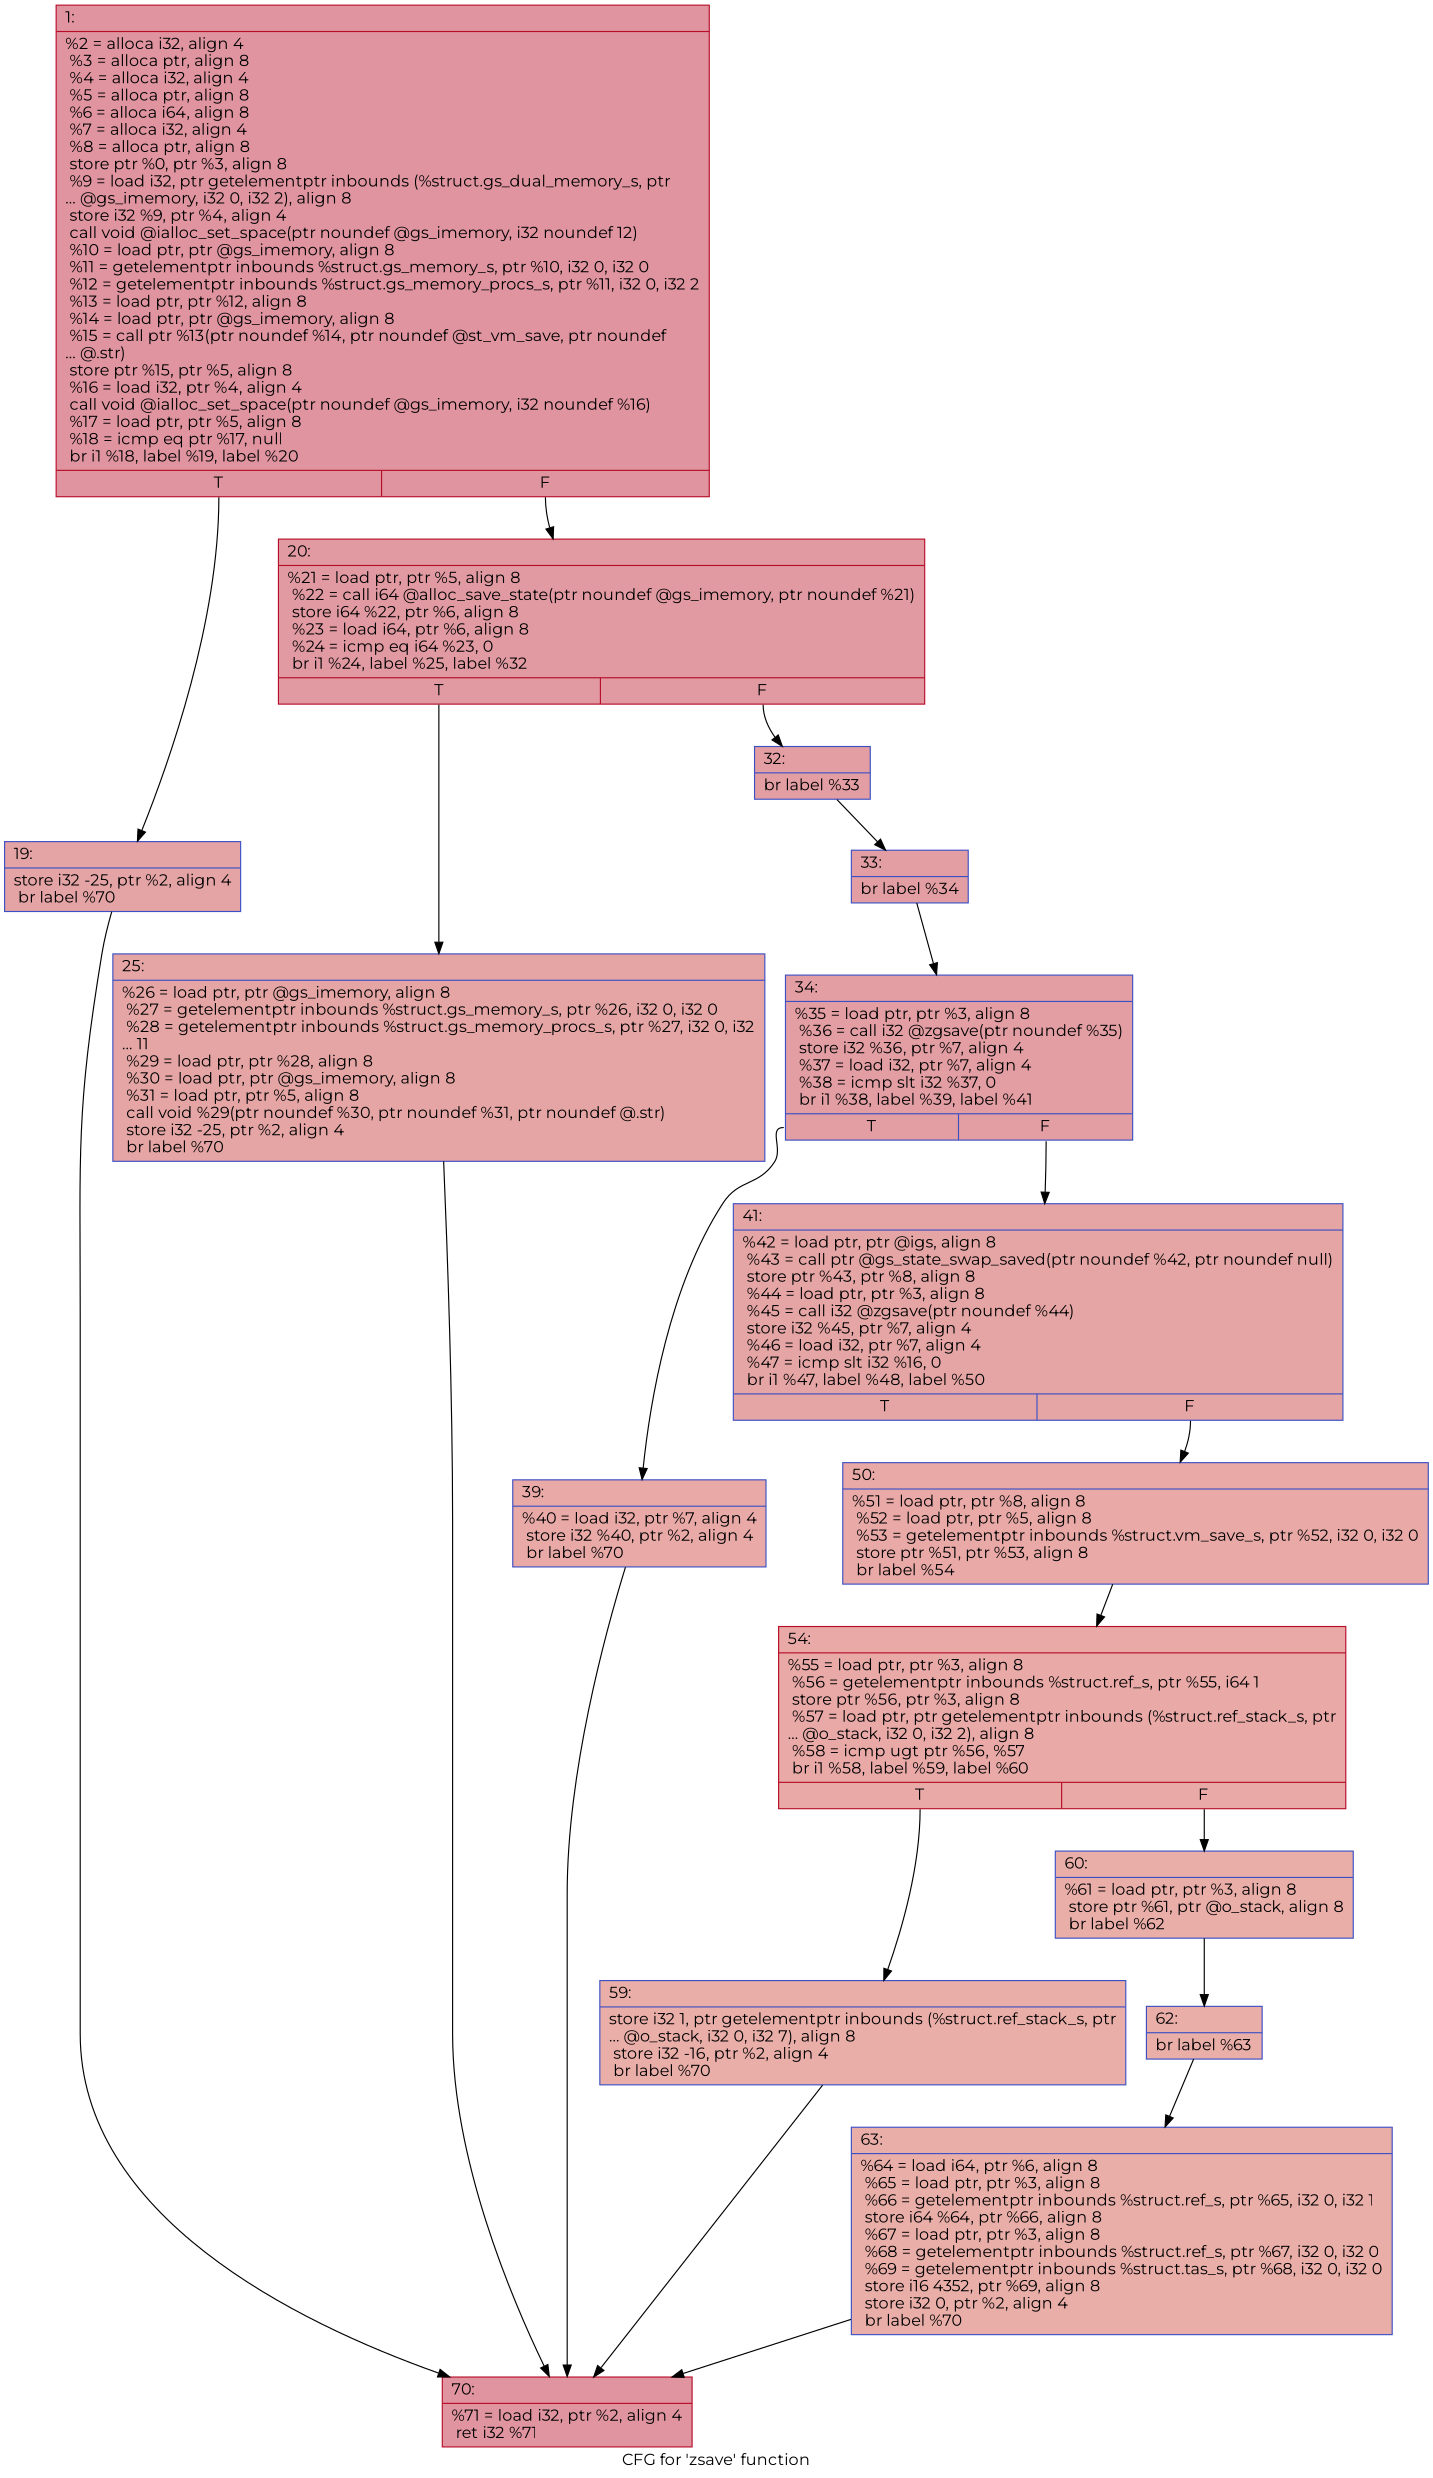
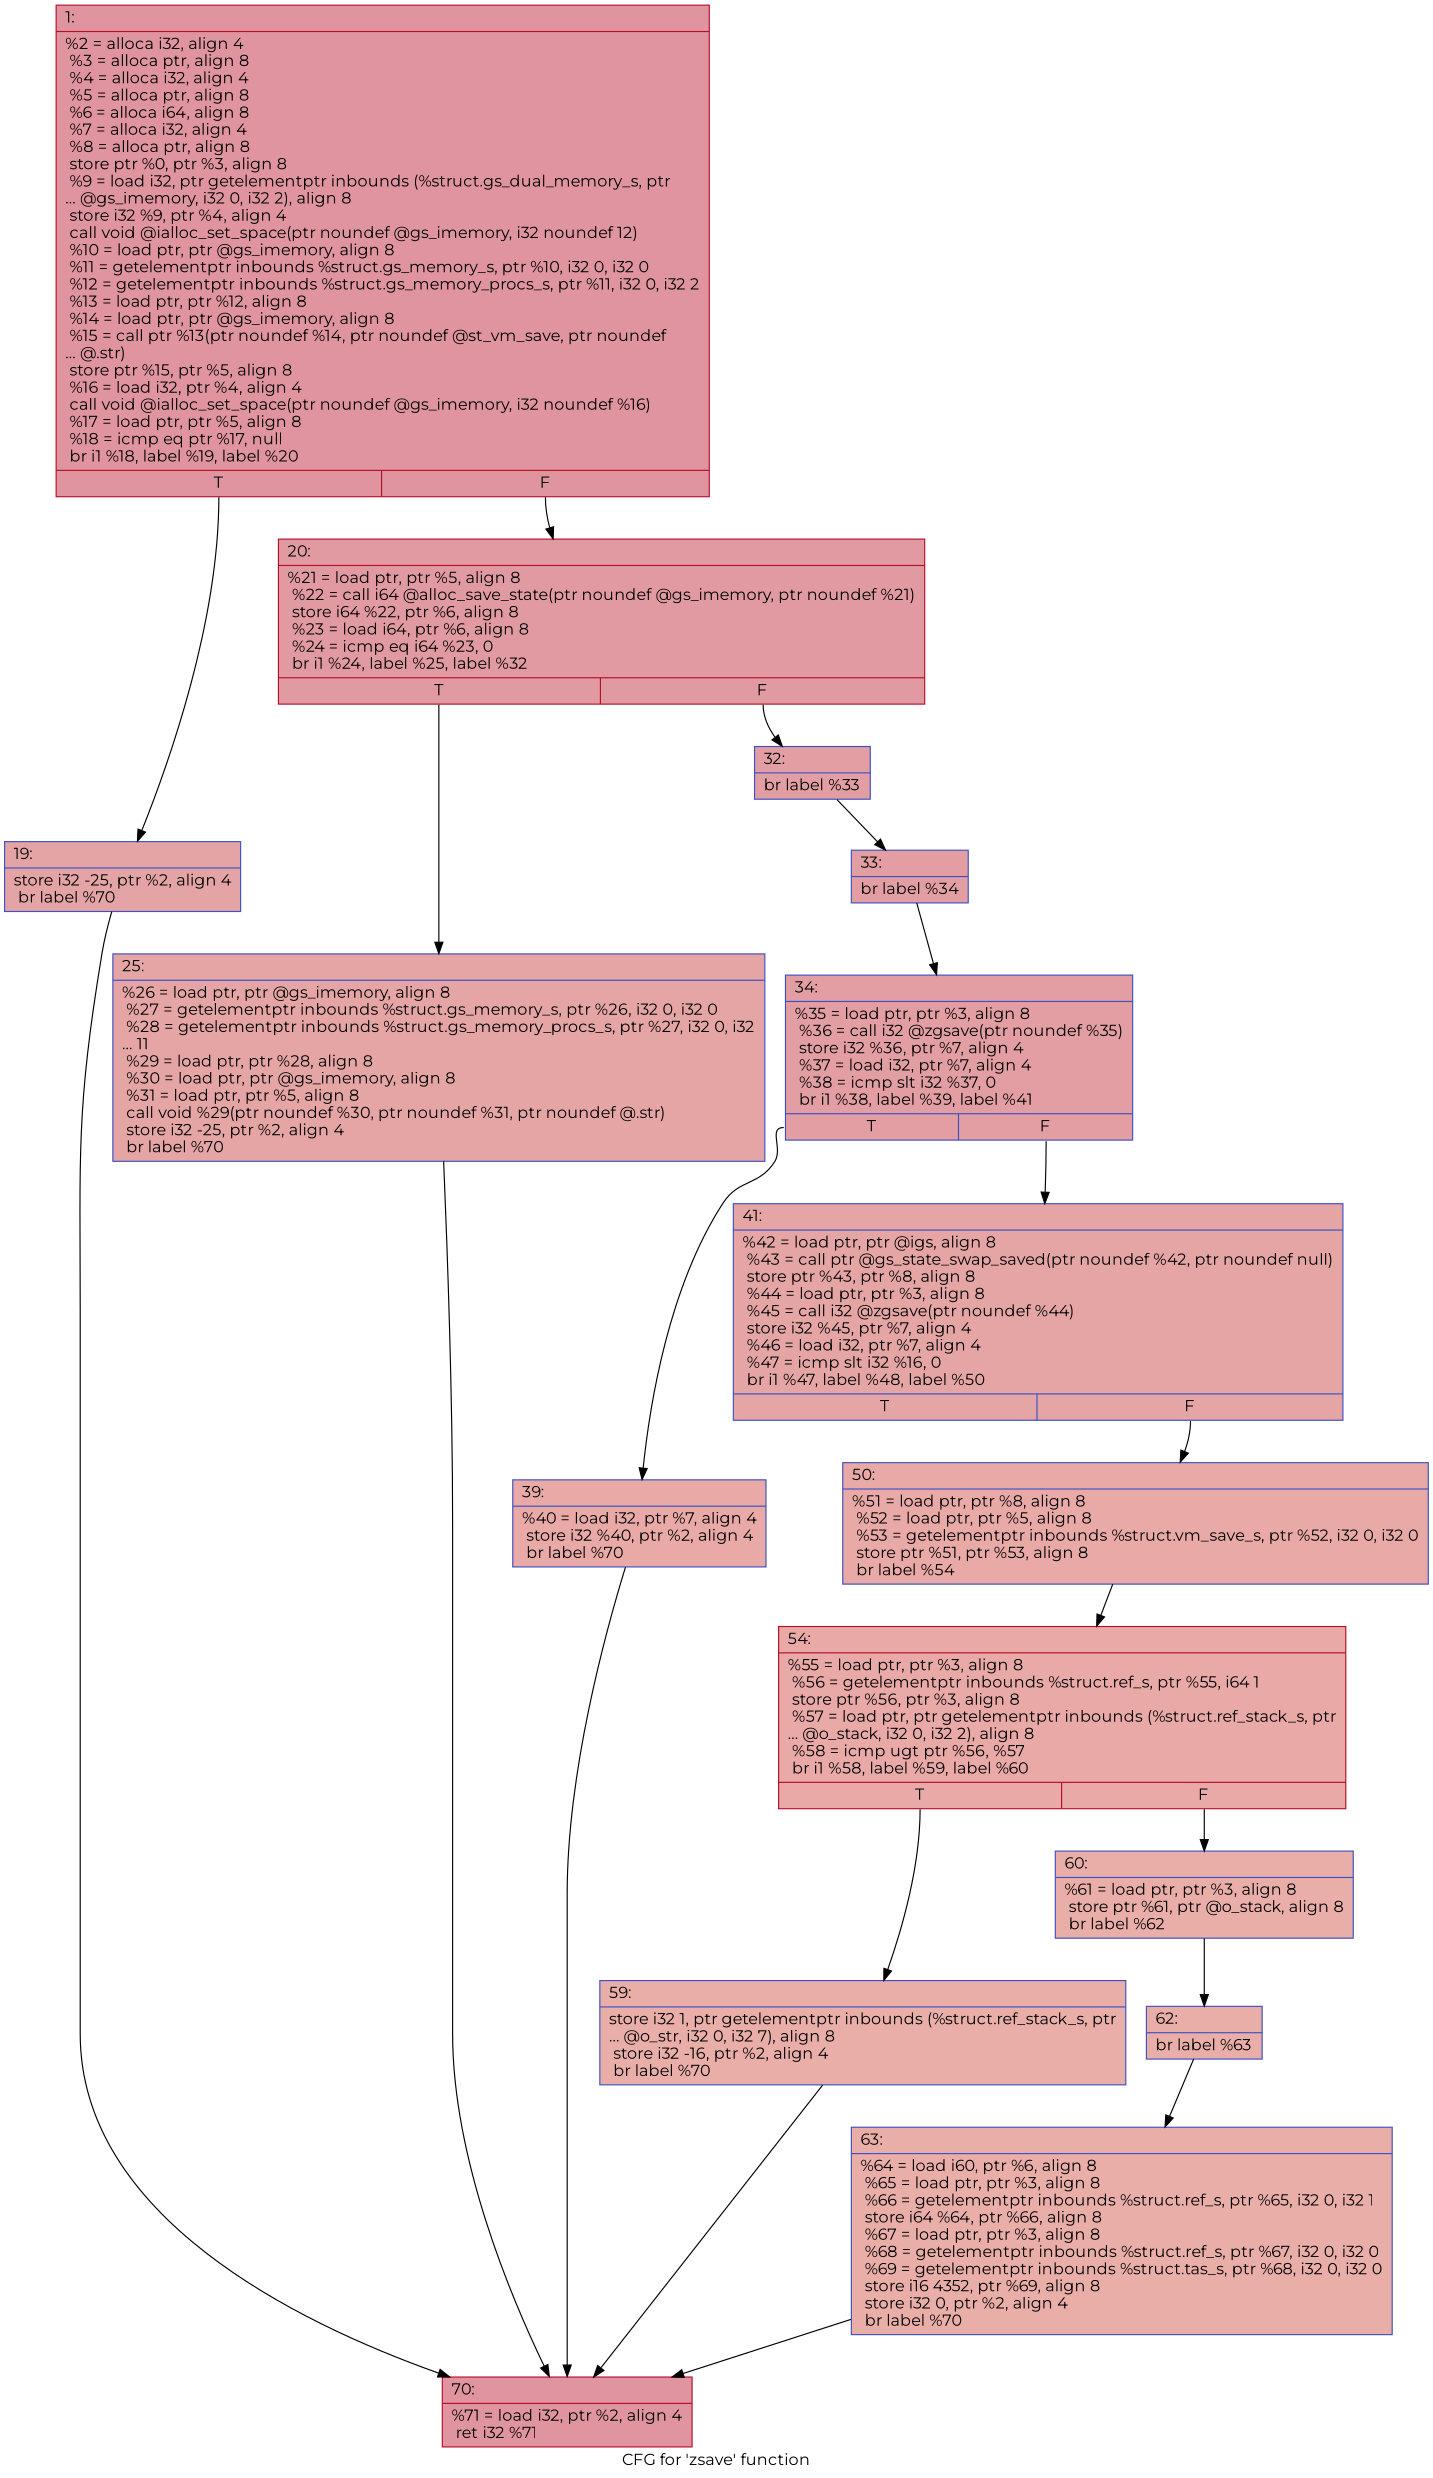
(733, 2037) -> (722, 2037)
(980, 2166) -> (979, 2166)
